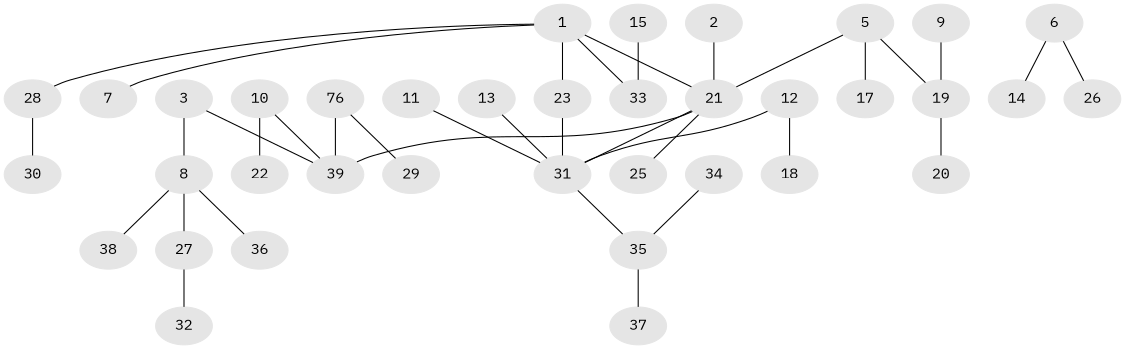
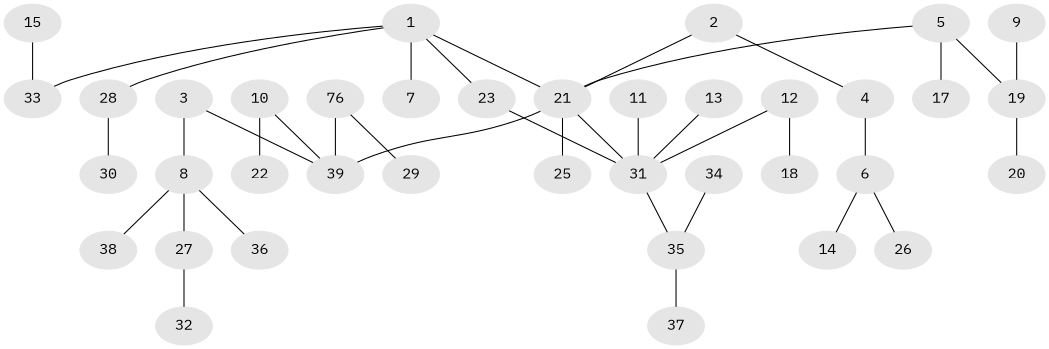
none -> (865, 99)
